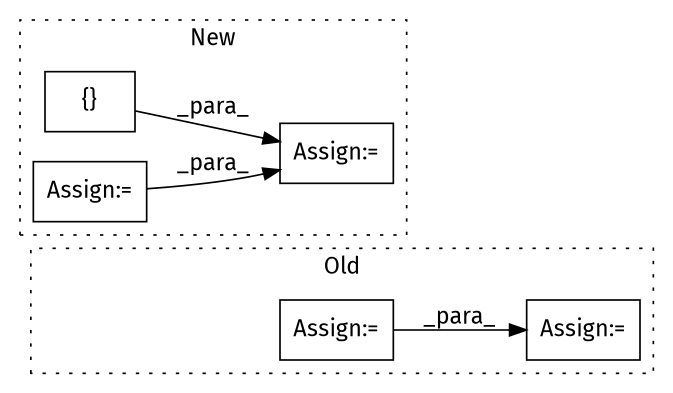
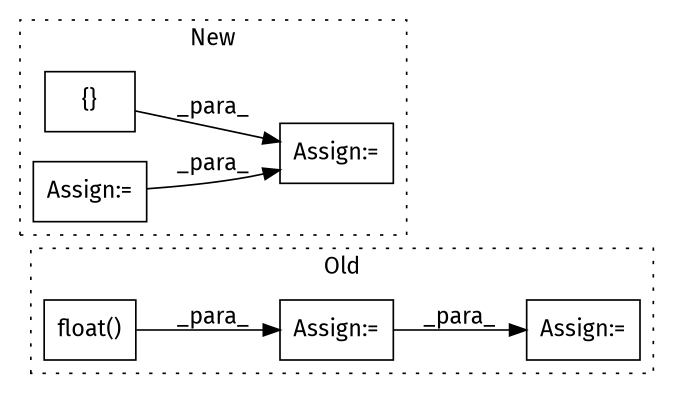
none -> (90, 330)
